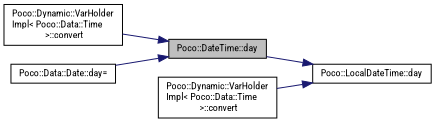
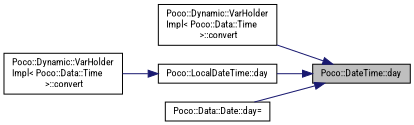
(285, 60) -> (290, 74)
